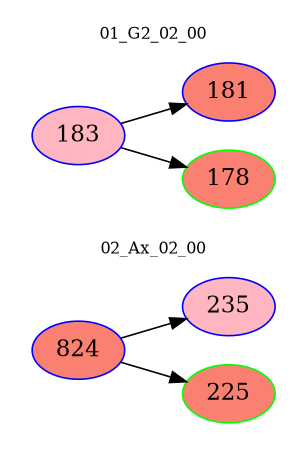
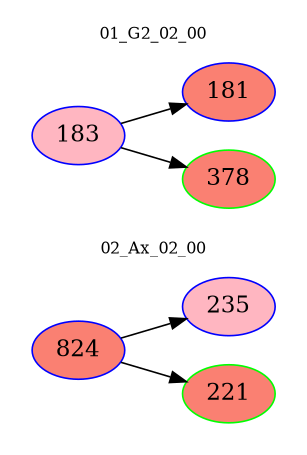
(229, 179) -> (229, 179)
(229, 394) -> (229, 394)
